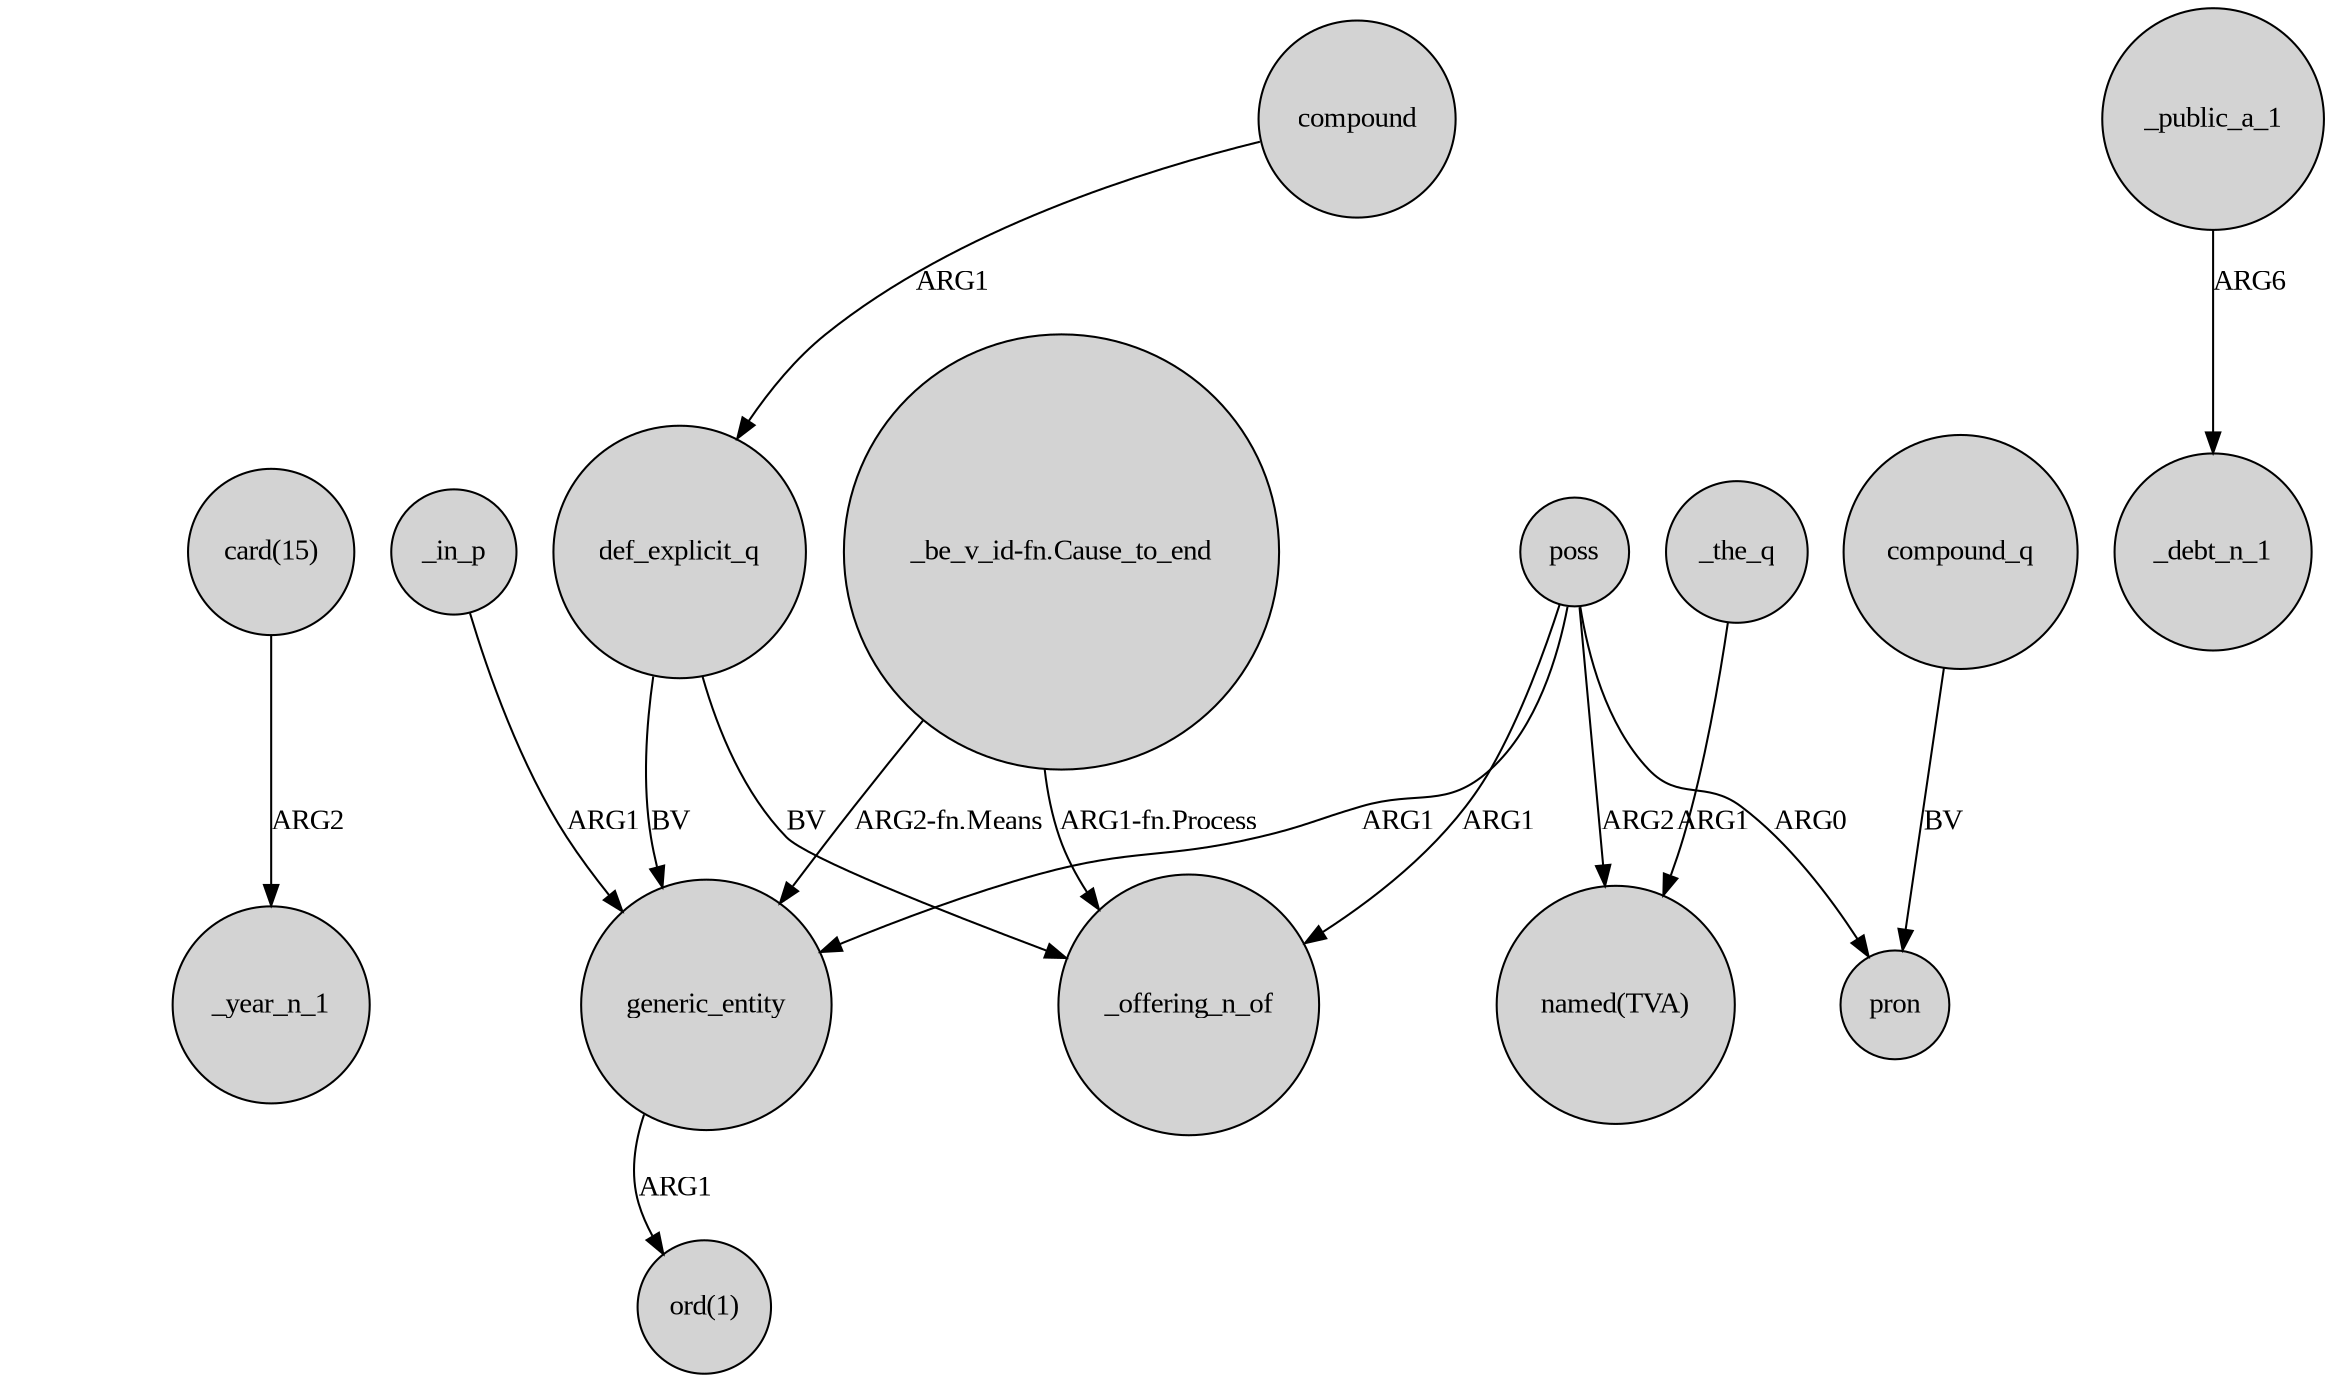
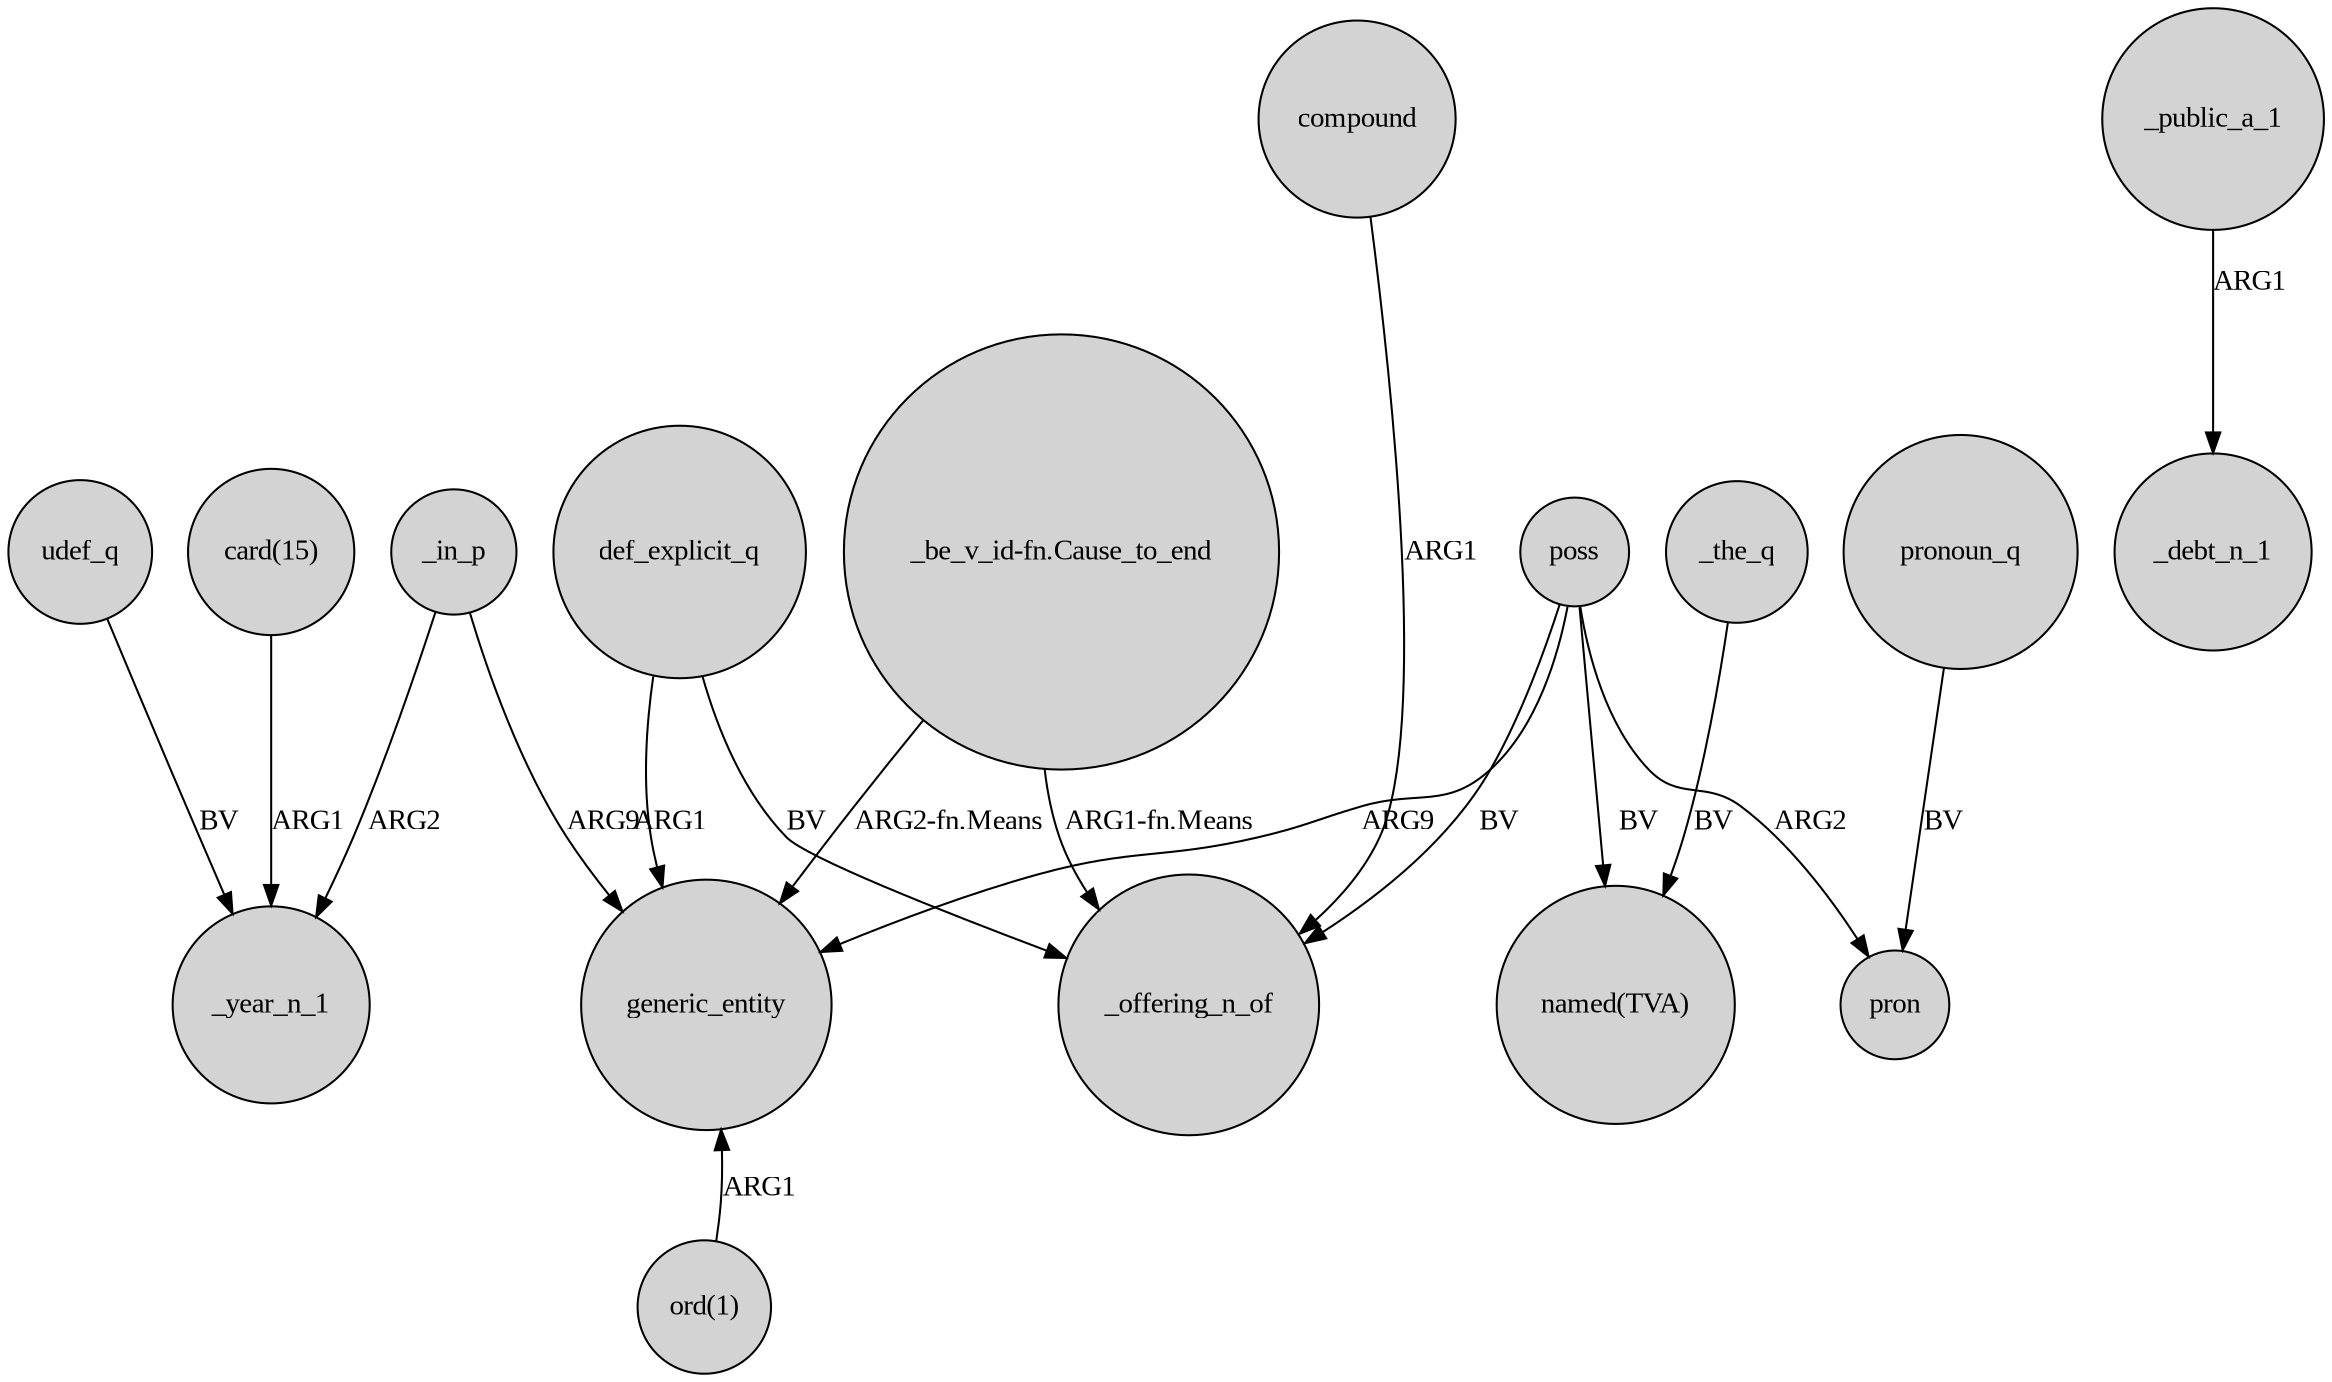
(980, 240) -> (1403, 580)
(2250, 282) -> (2250, 282)
none -> (80, 552)
(1961, 552) -> (1961, 552)
none -> (385, 757)
(308, 822) -> (308, 822)
(604, 822) -> (604, 822)
(670, 822) -> (670, 822)
(1159, 822) -> (1159, 822)
(1398, 822) -> (1398, 822)
(1499, 822) -> (1499, 822)
(1638, 822) -> (1638, 822)
(1713, 822) -> (1713, 822)
(1811, 822) -> (1811, 822)
(634, 1176) -> (721, 1196)
